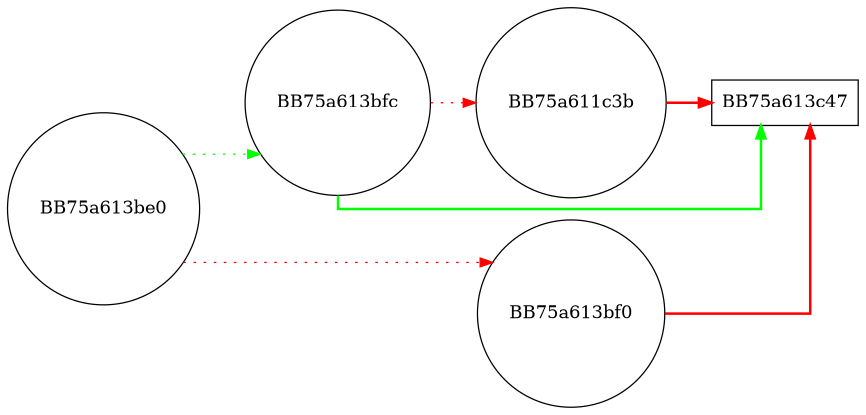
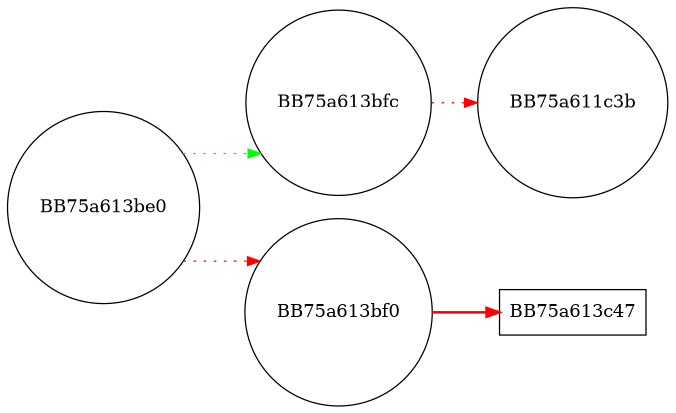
(683, 103) -> none
(578, 209) -> none
